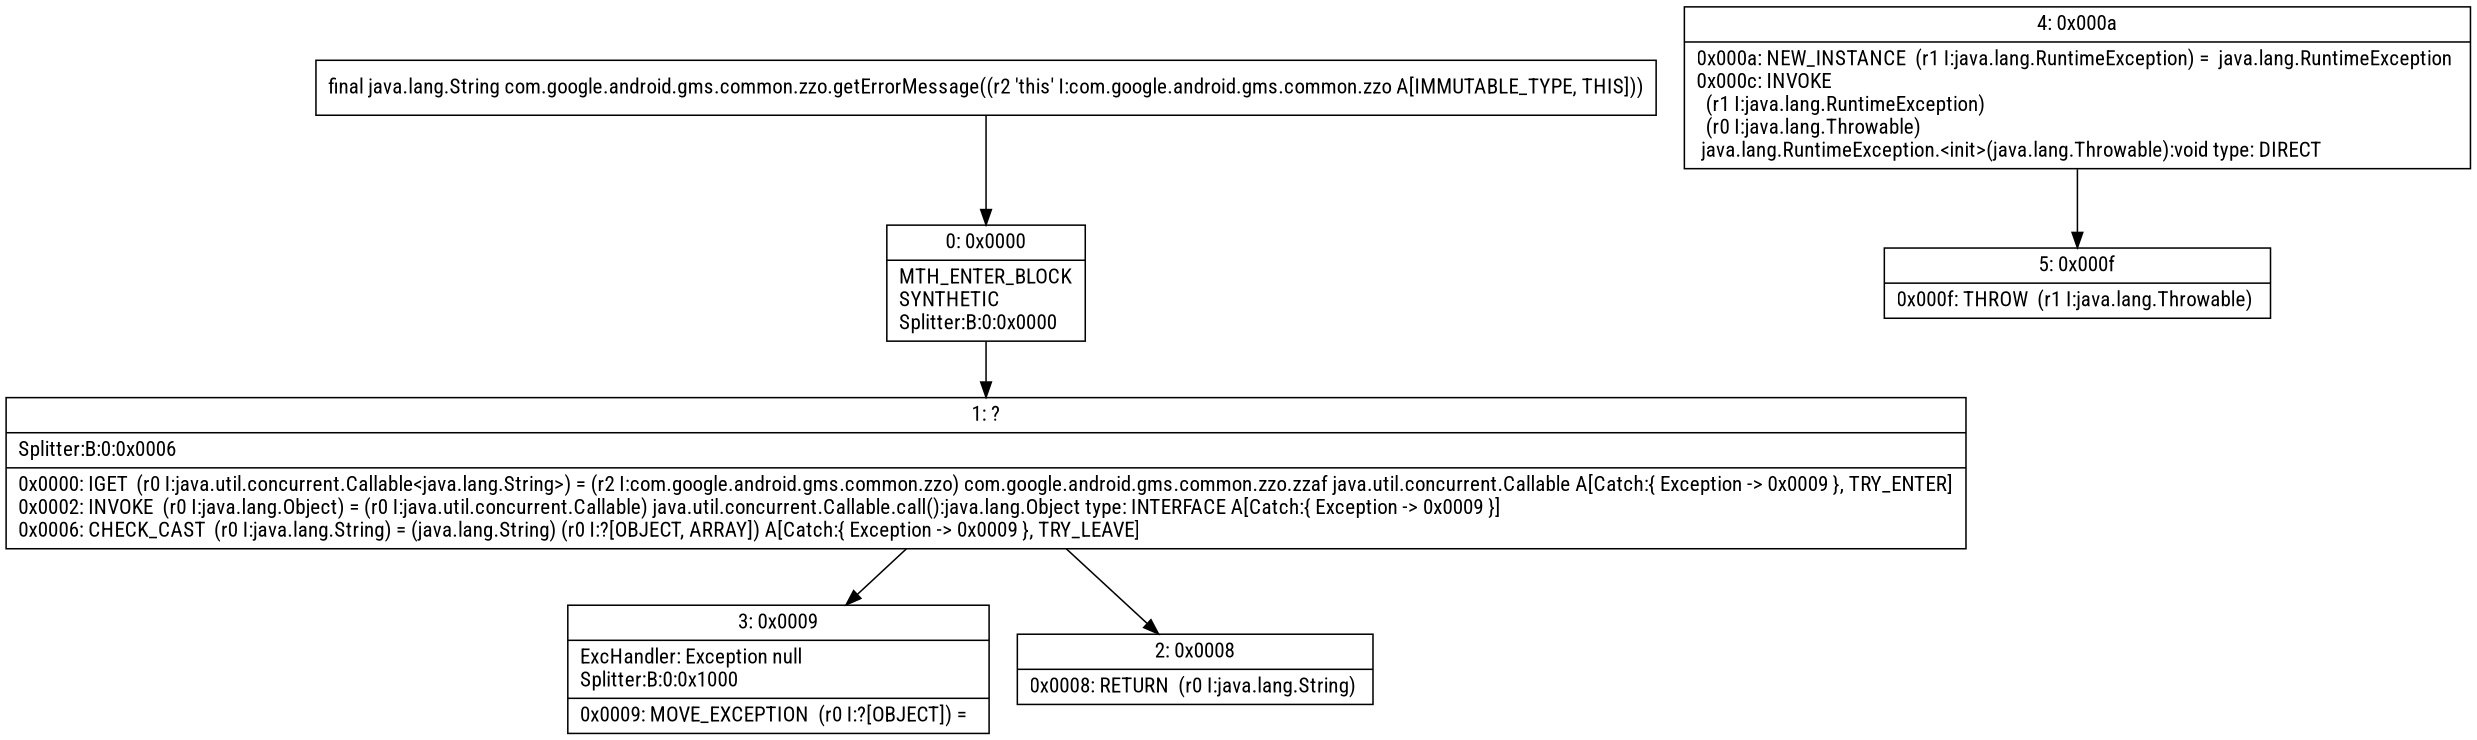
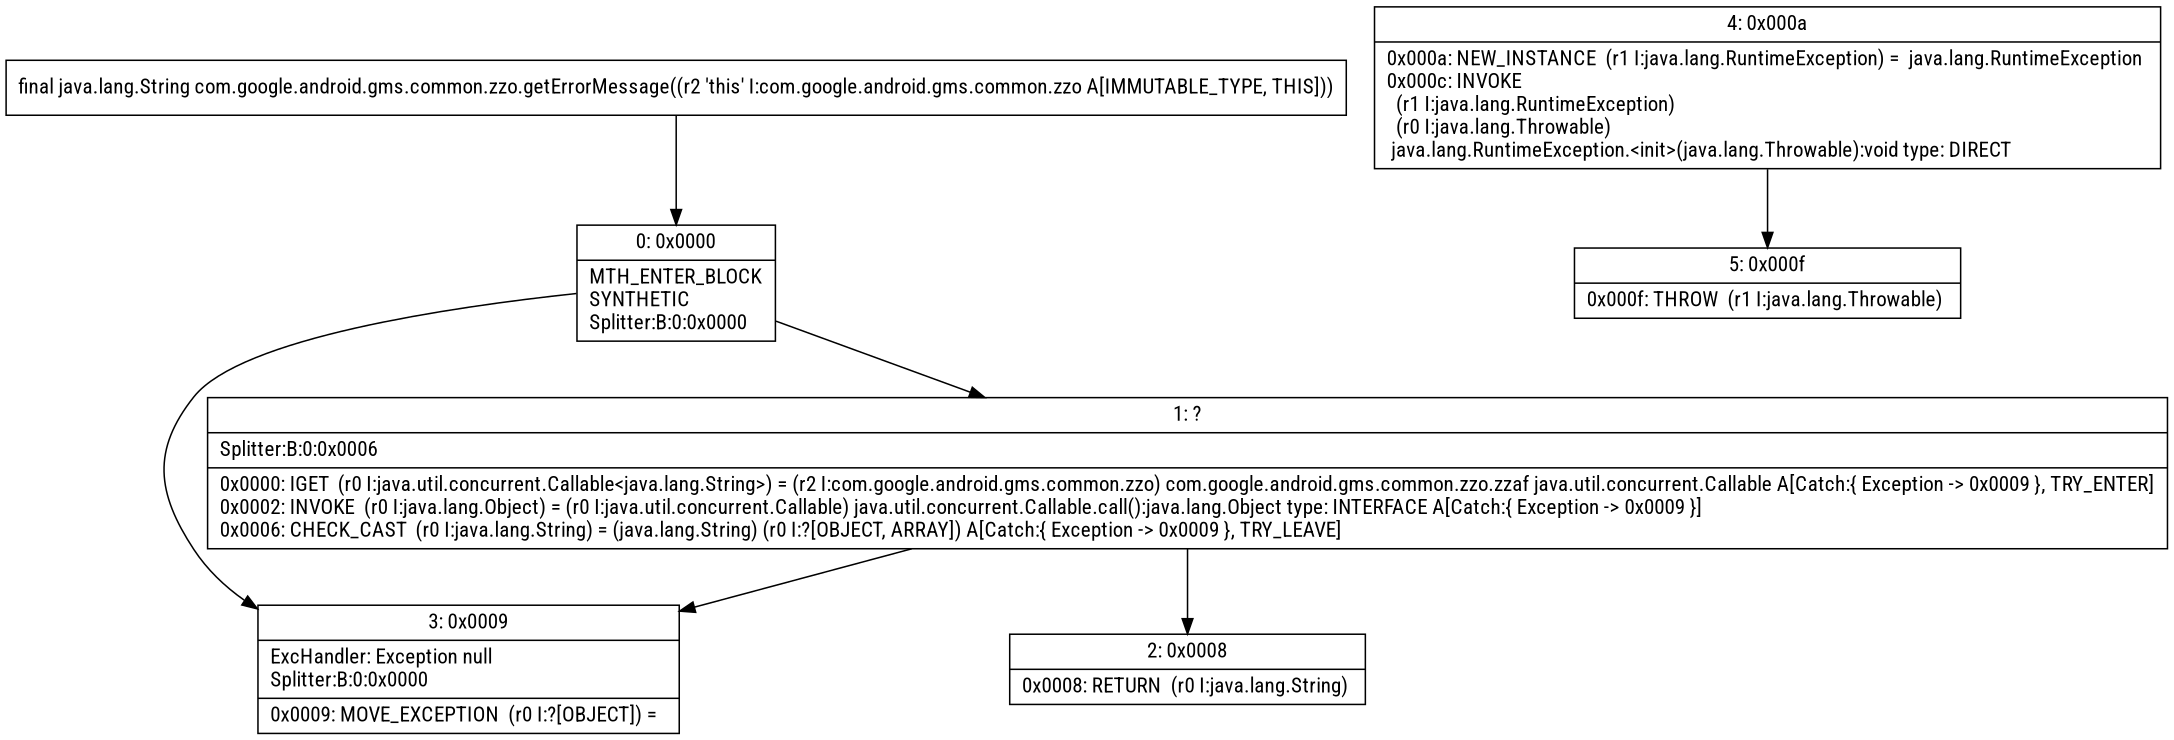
none -> (263, 355)
(659, 680) -> (350, 680)
